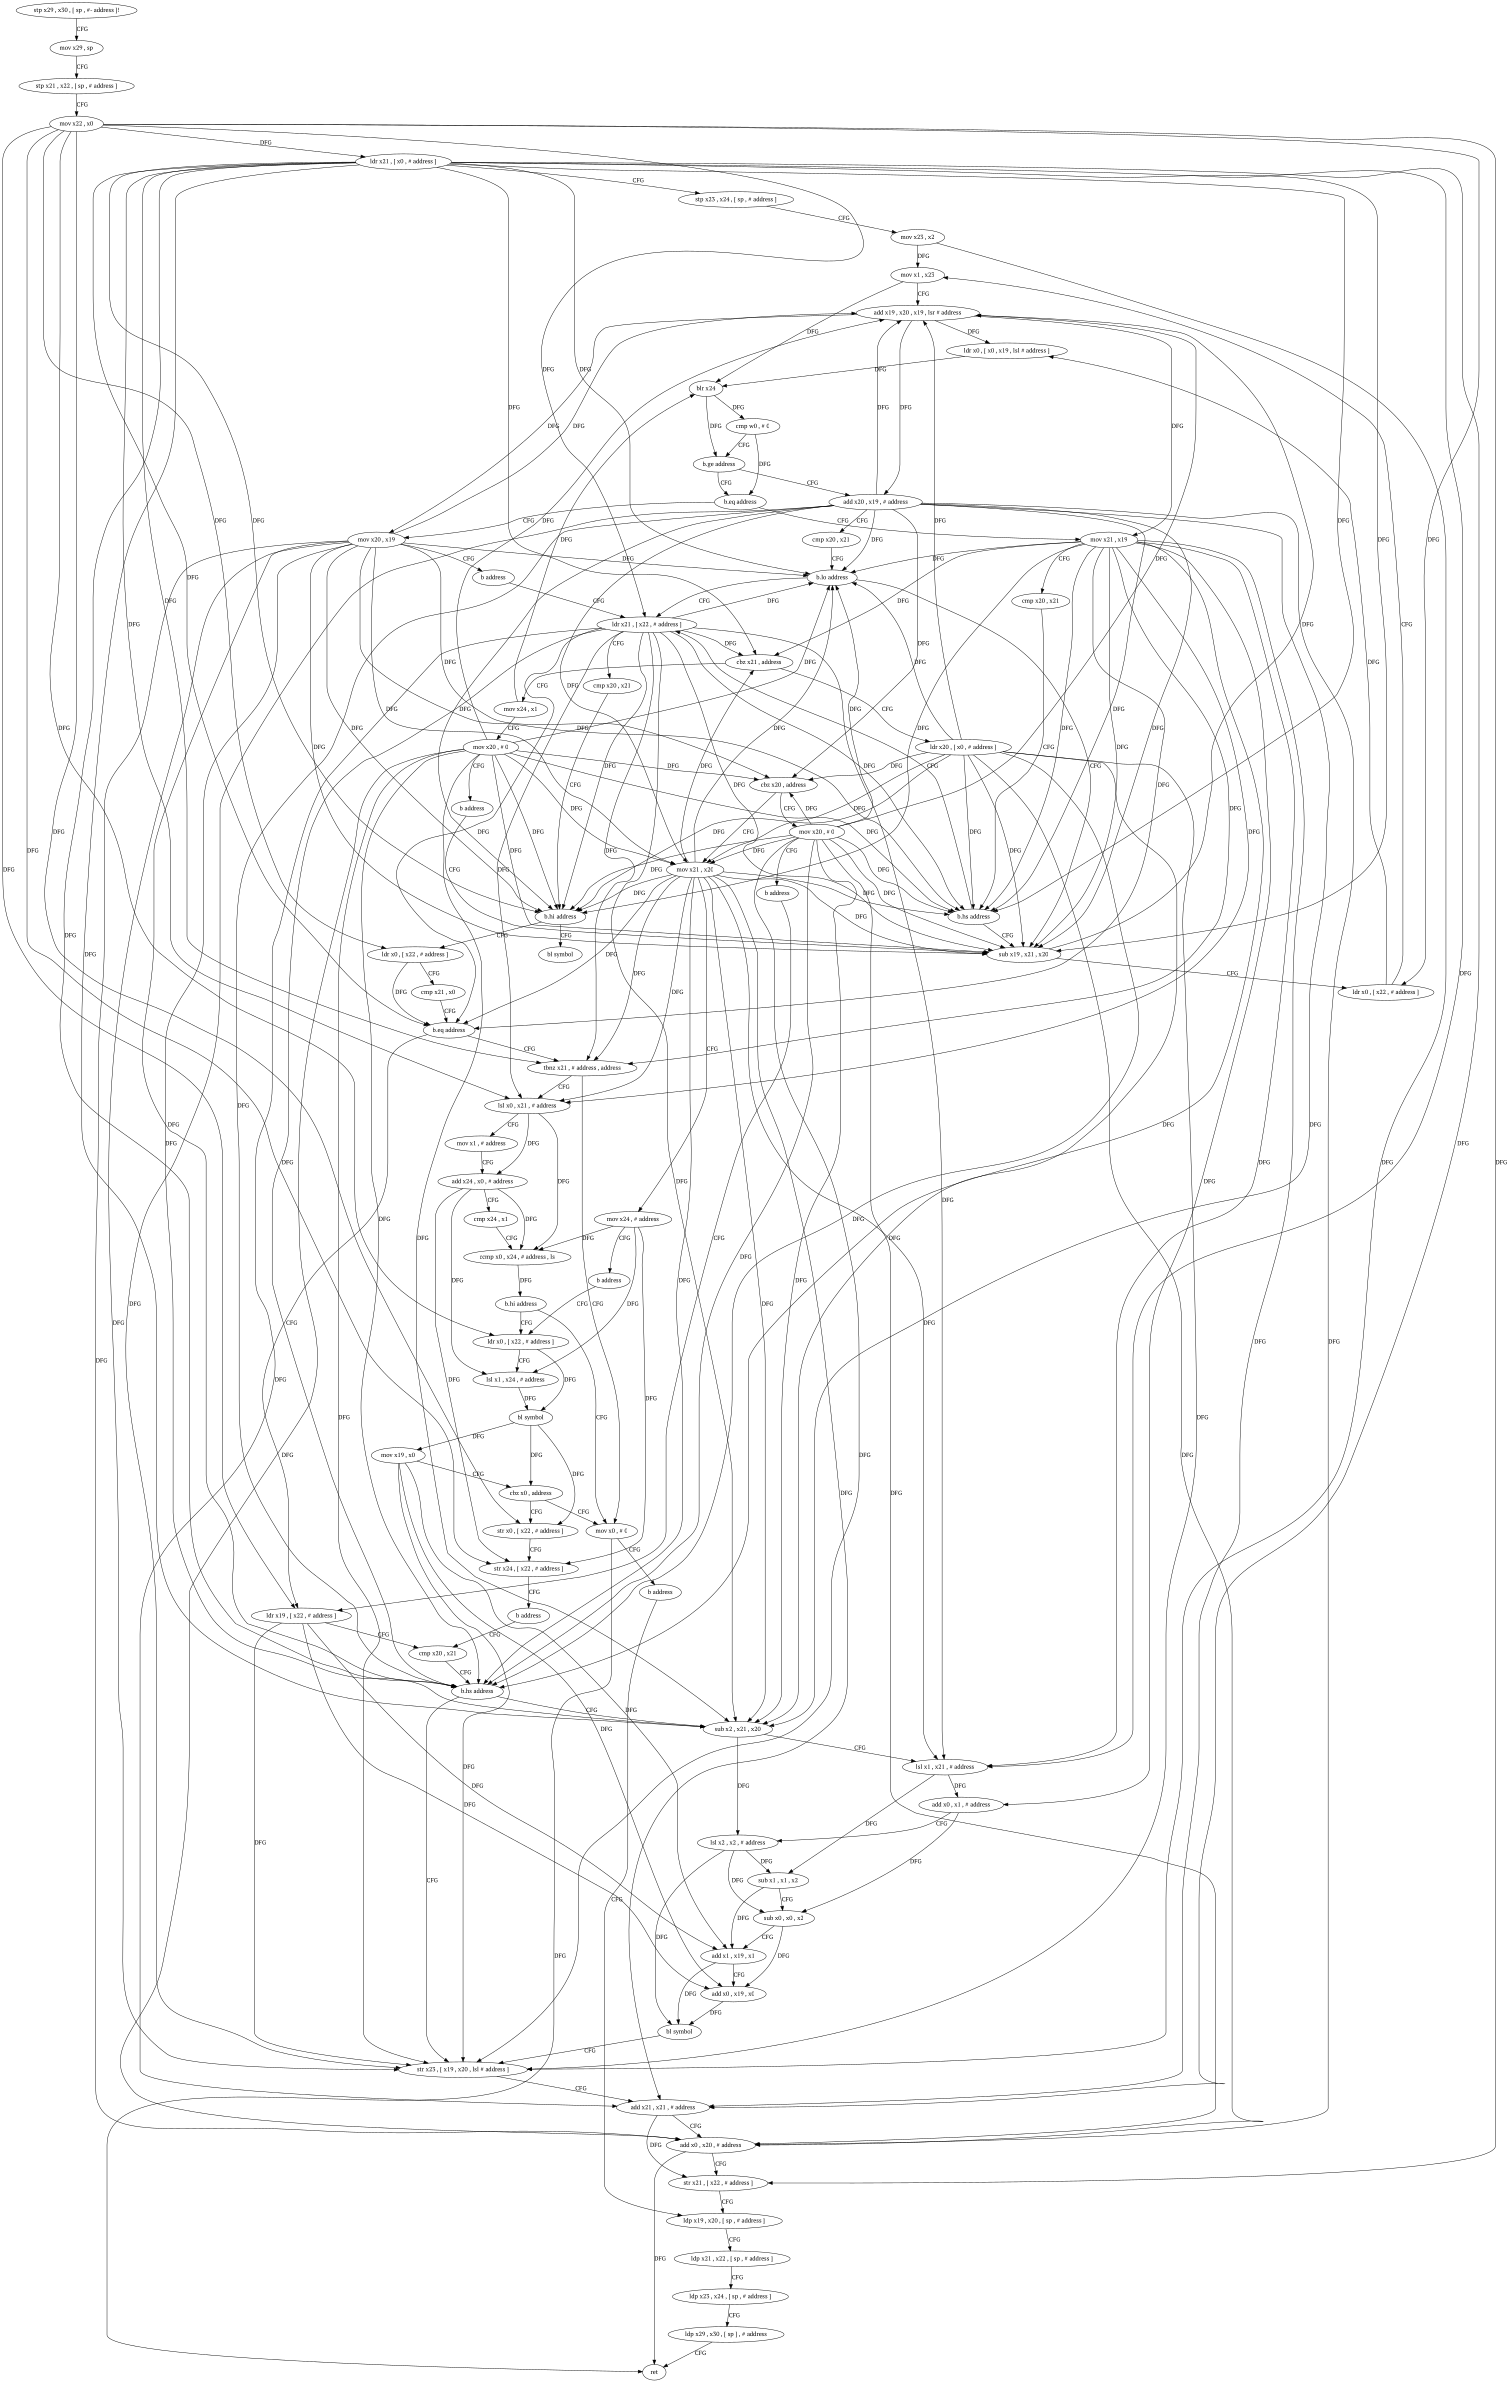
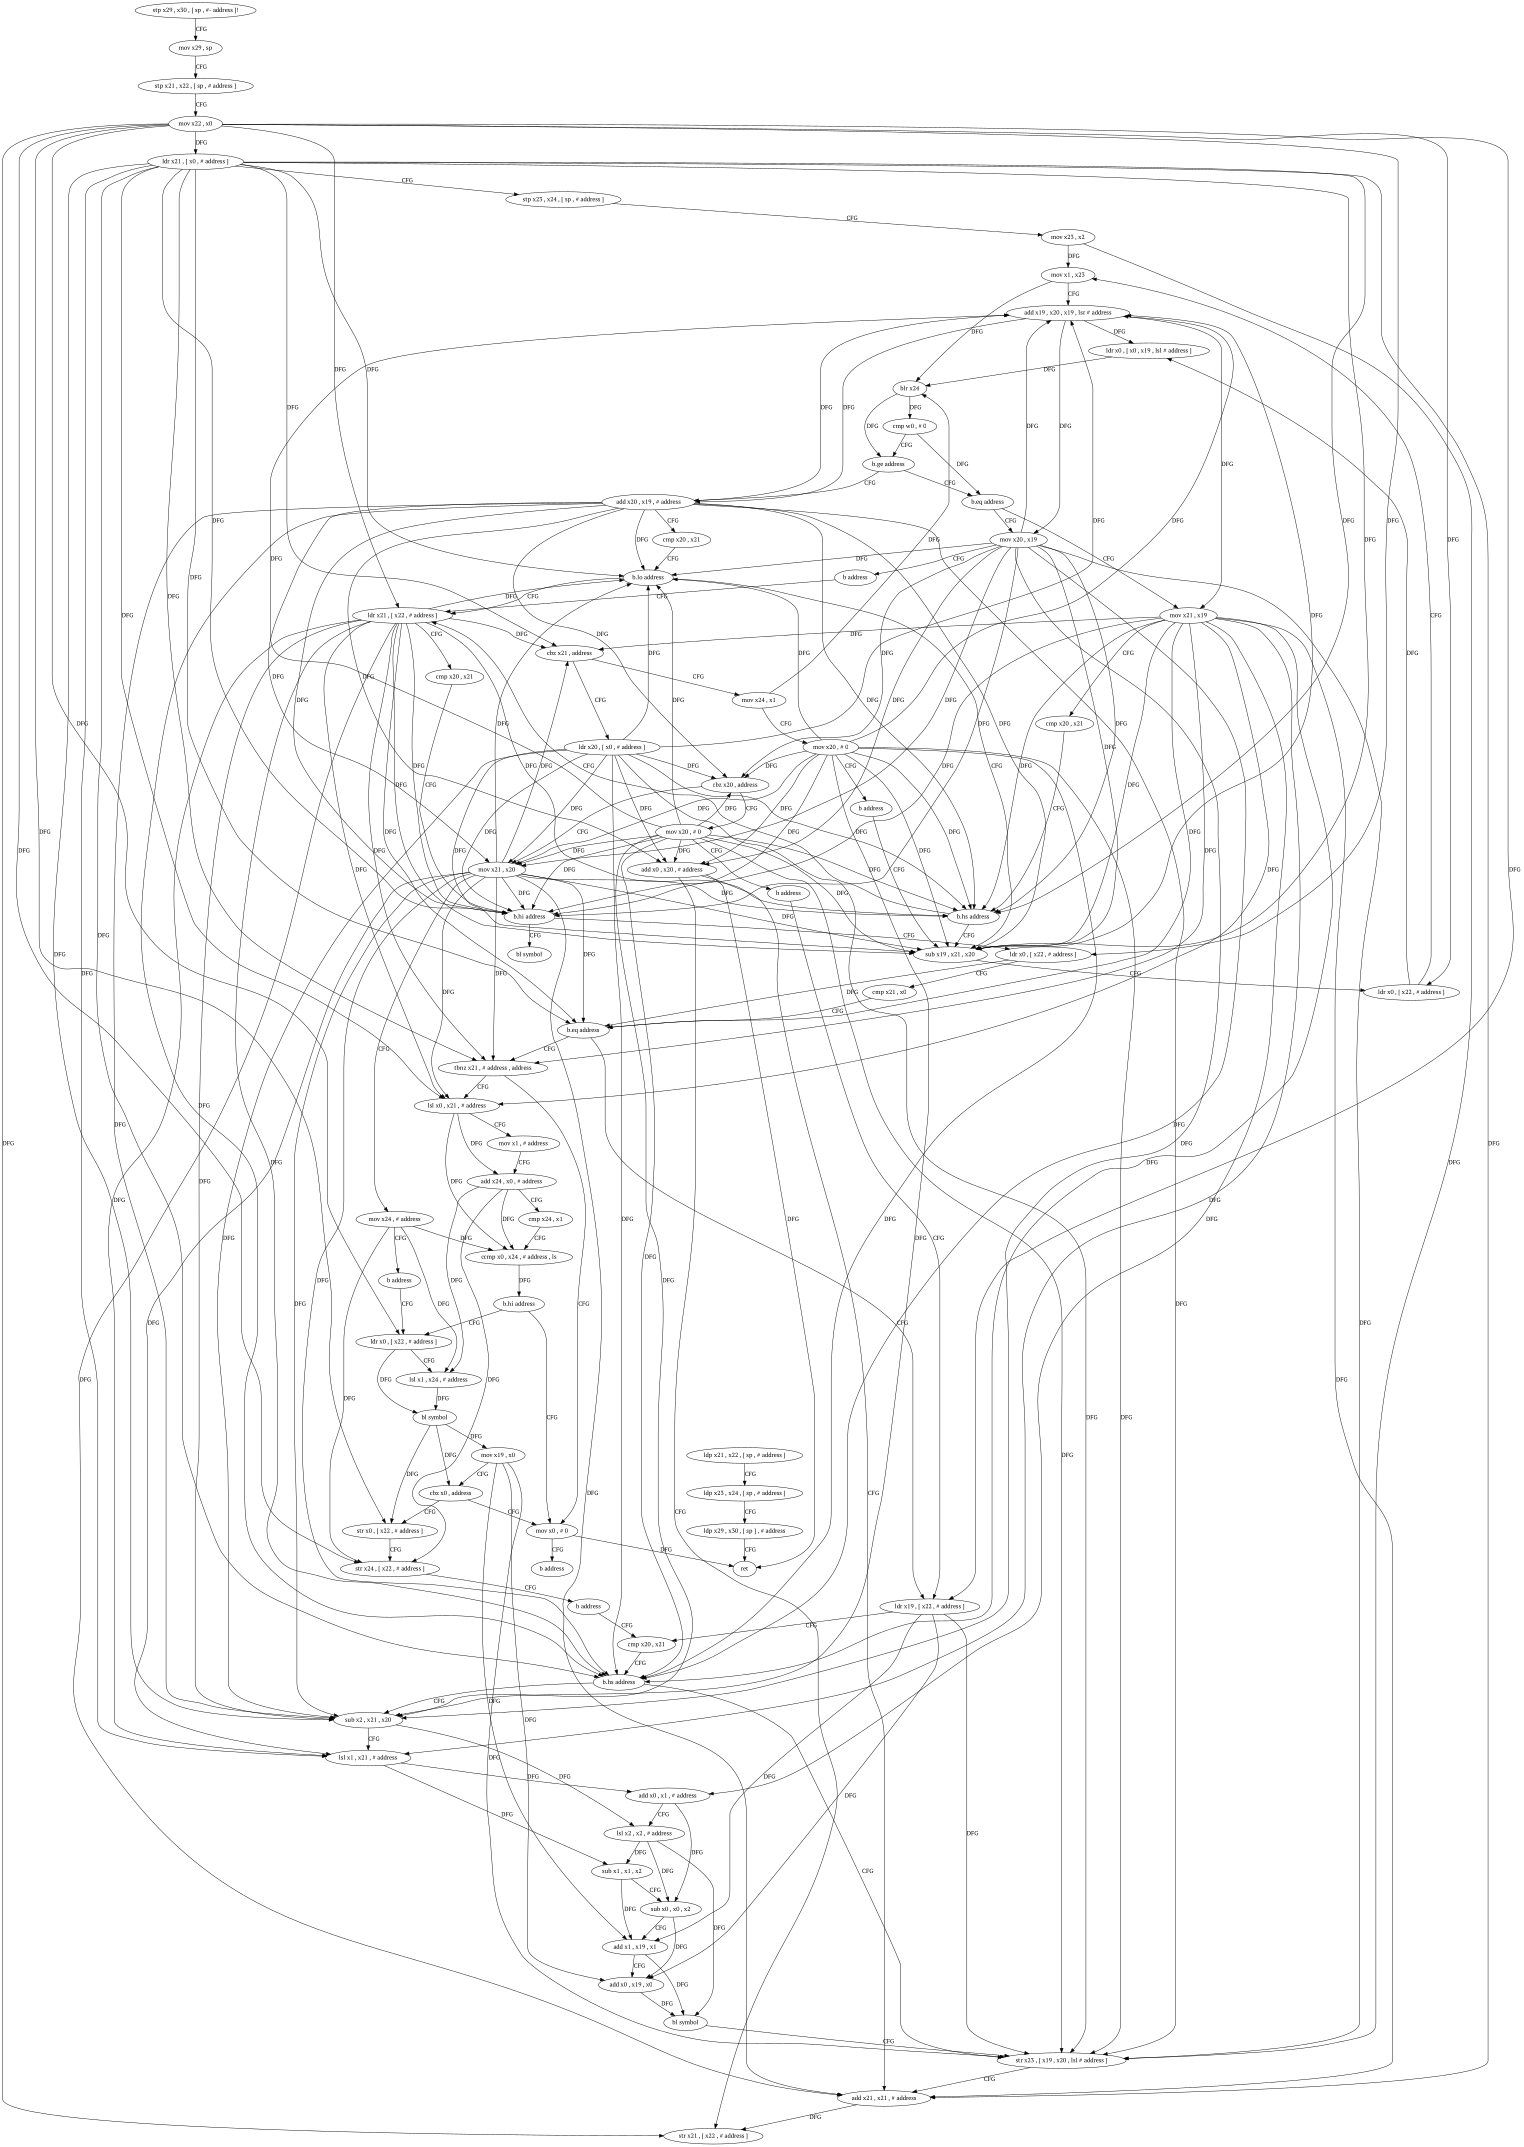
(967, 551) -> none
(685, 2125) -> (867, 1455)
(724, 2221) -> none
